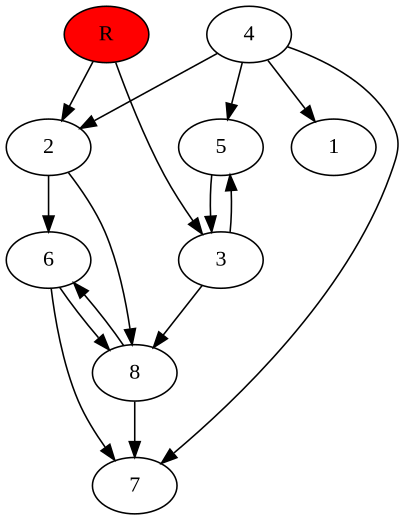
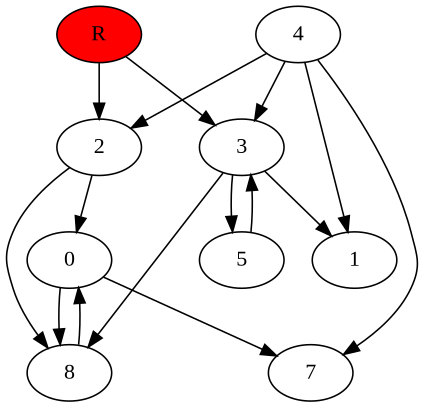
(237, 83) -> (274, 84)
none -> (292, 198)
(49, 260) -> (69, 260)
(135, 422) -> none
